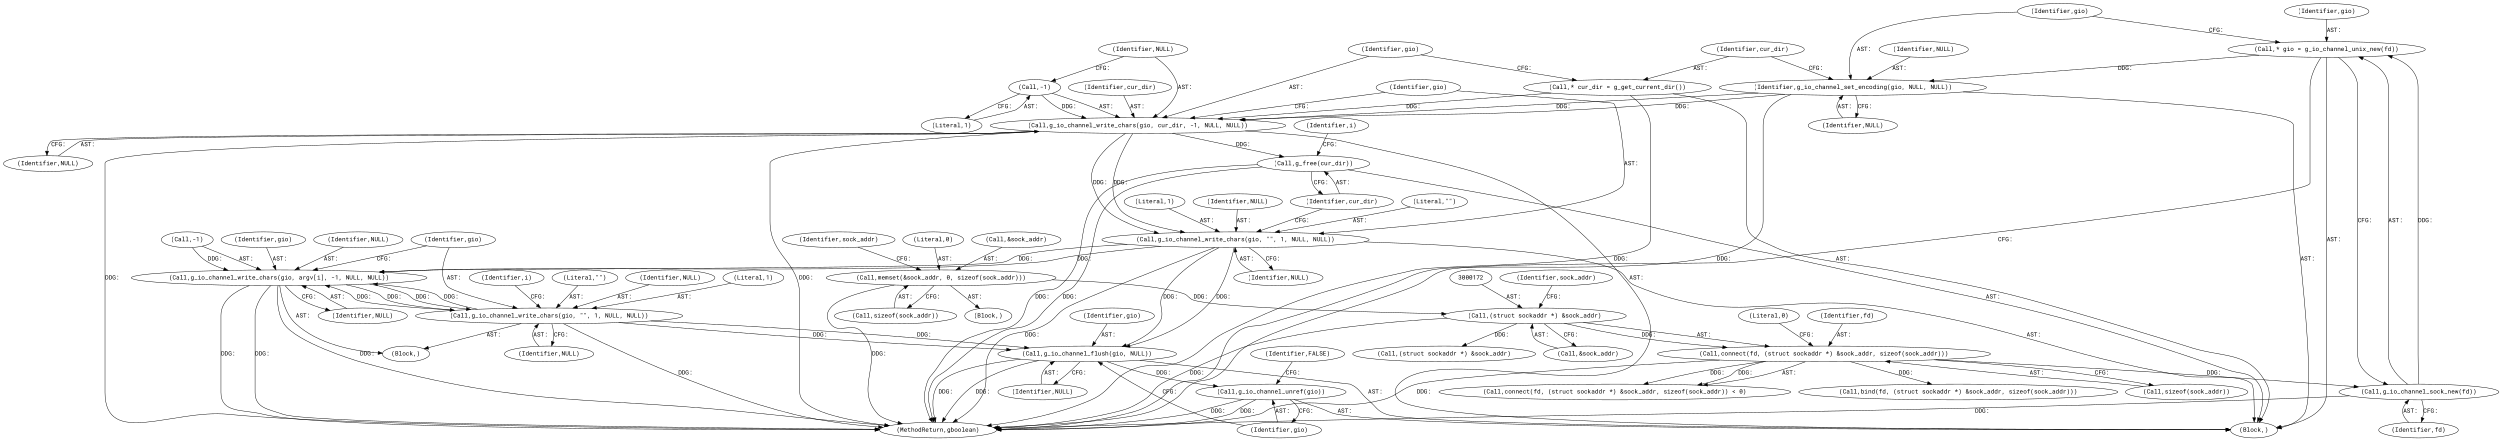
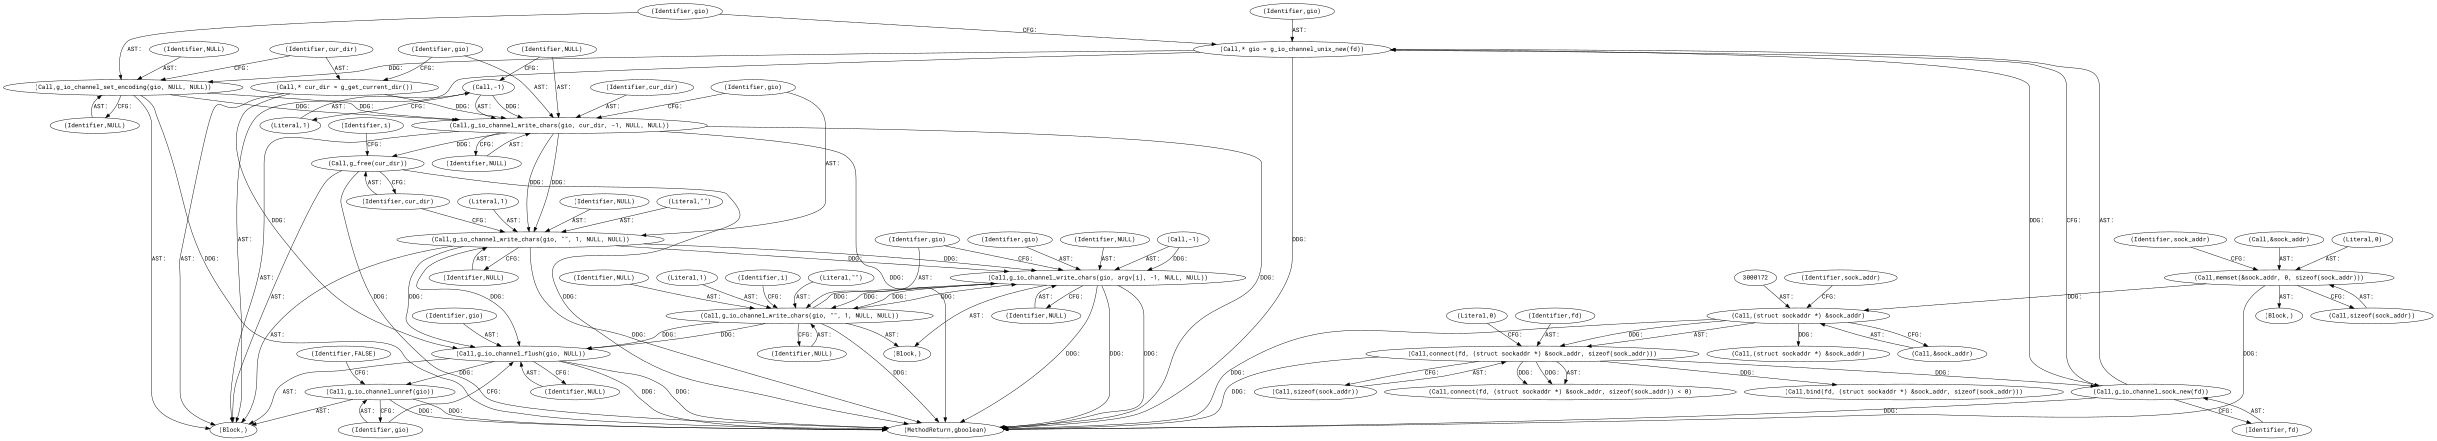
(1853, 88) -> (123, 88)
(2007, 240) -> (1301, 240)
(1383, 277) -> (288, 246)
